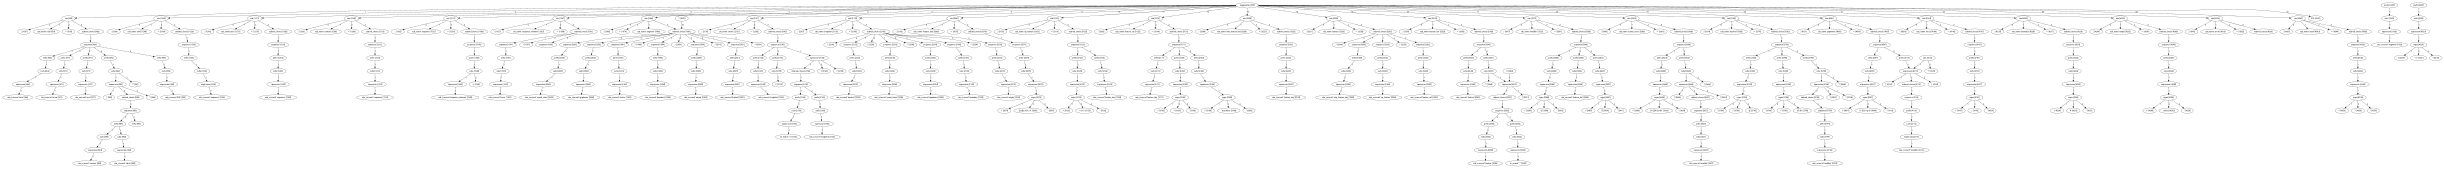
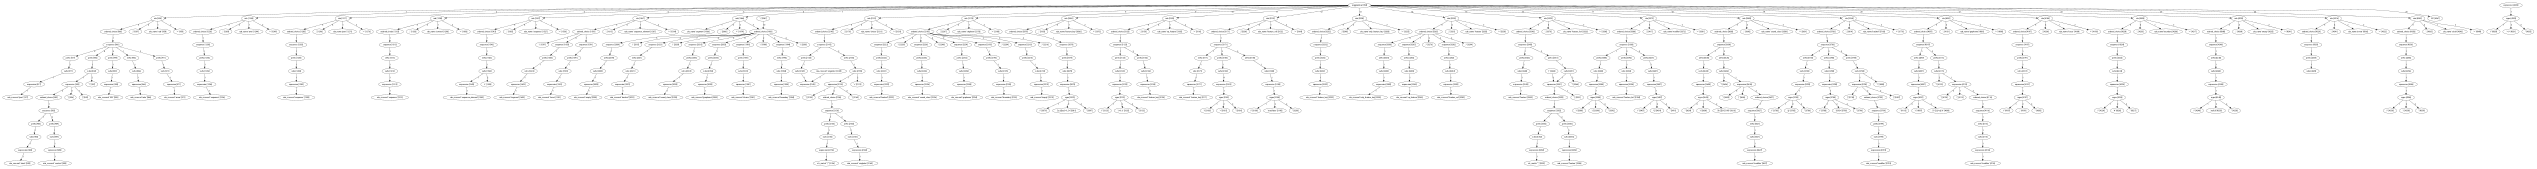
(2419, 24) -> none
none -> (2311, 45)
none -> (555, 51)
(797, 51) -> (847, 77)
(1907, 64) -> (1939, 64)
(764, 90) -> (819, 77)
(120, 130) -> (35, 130)
